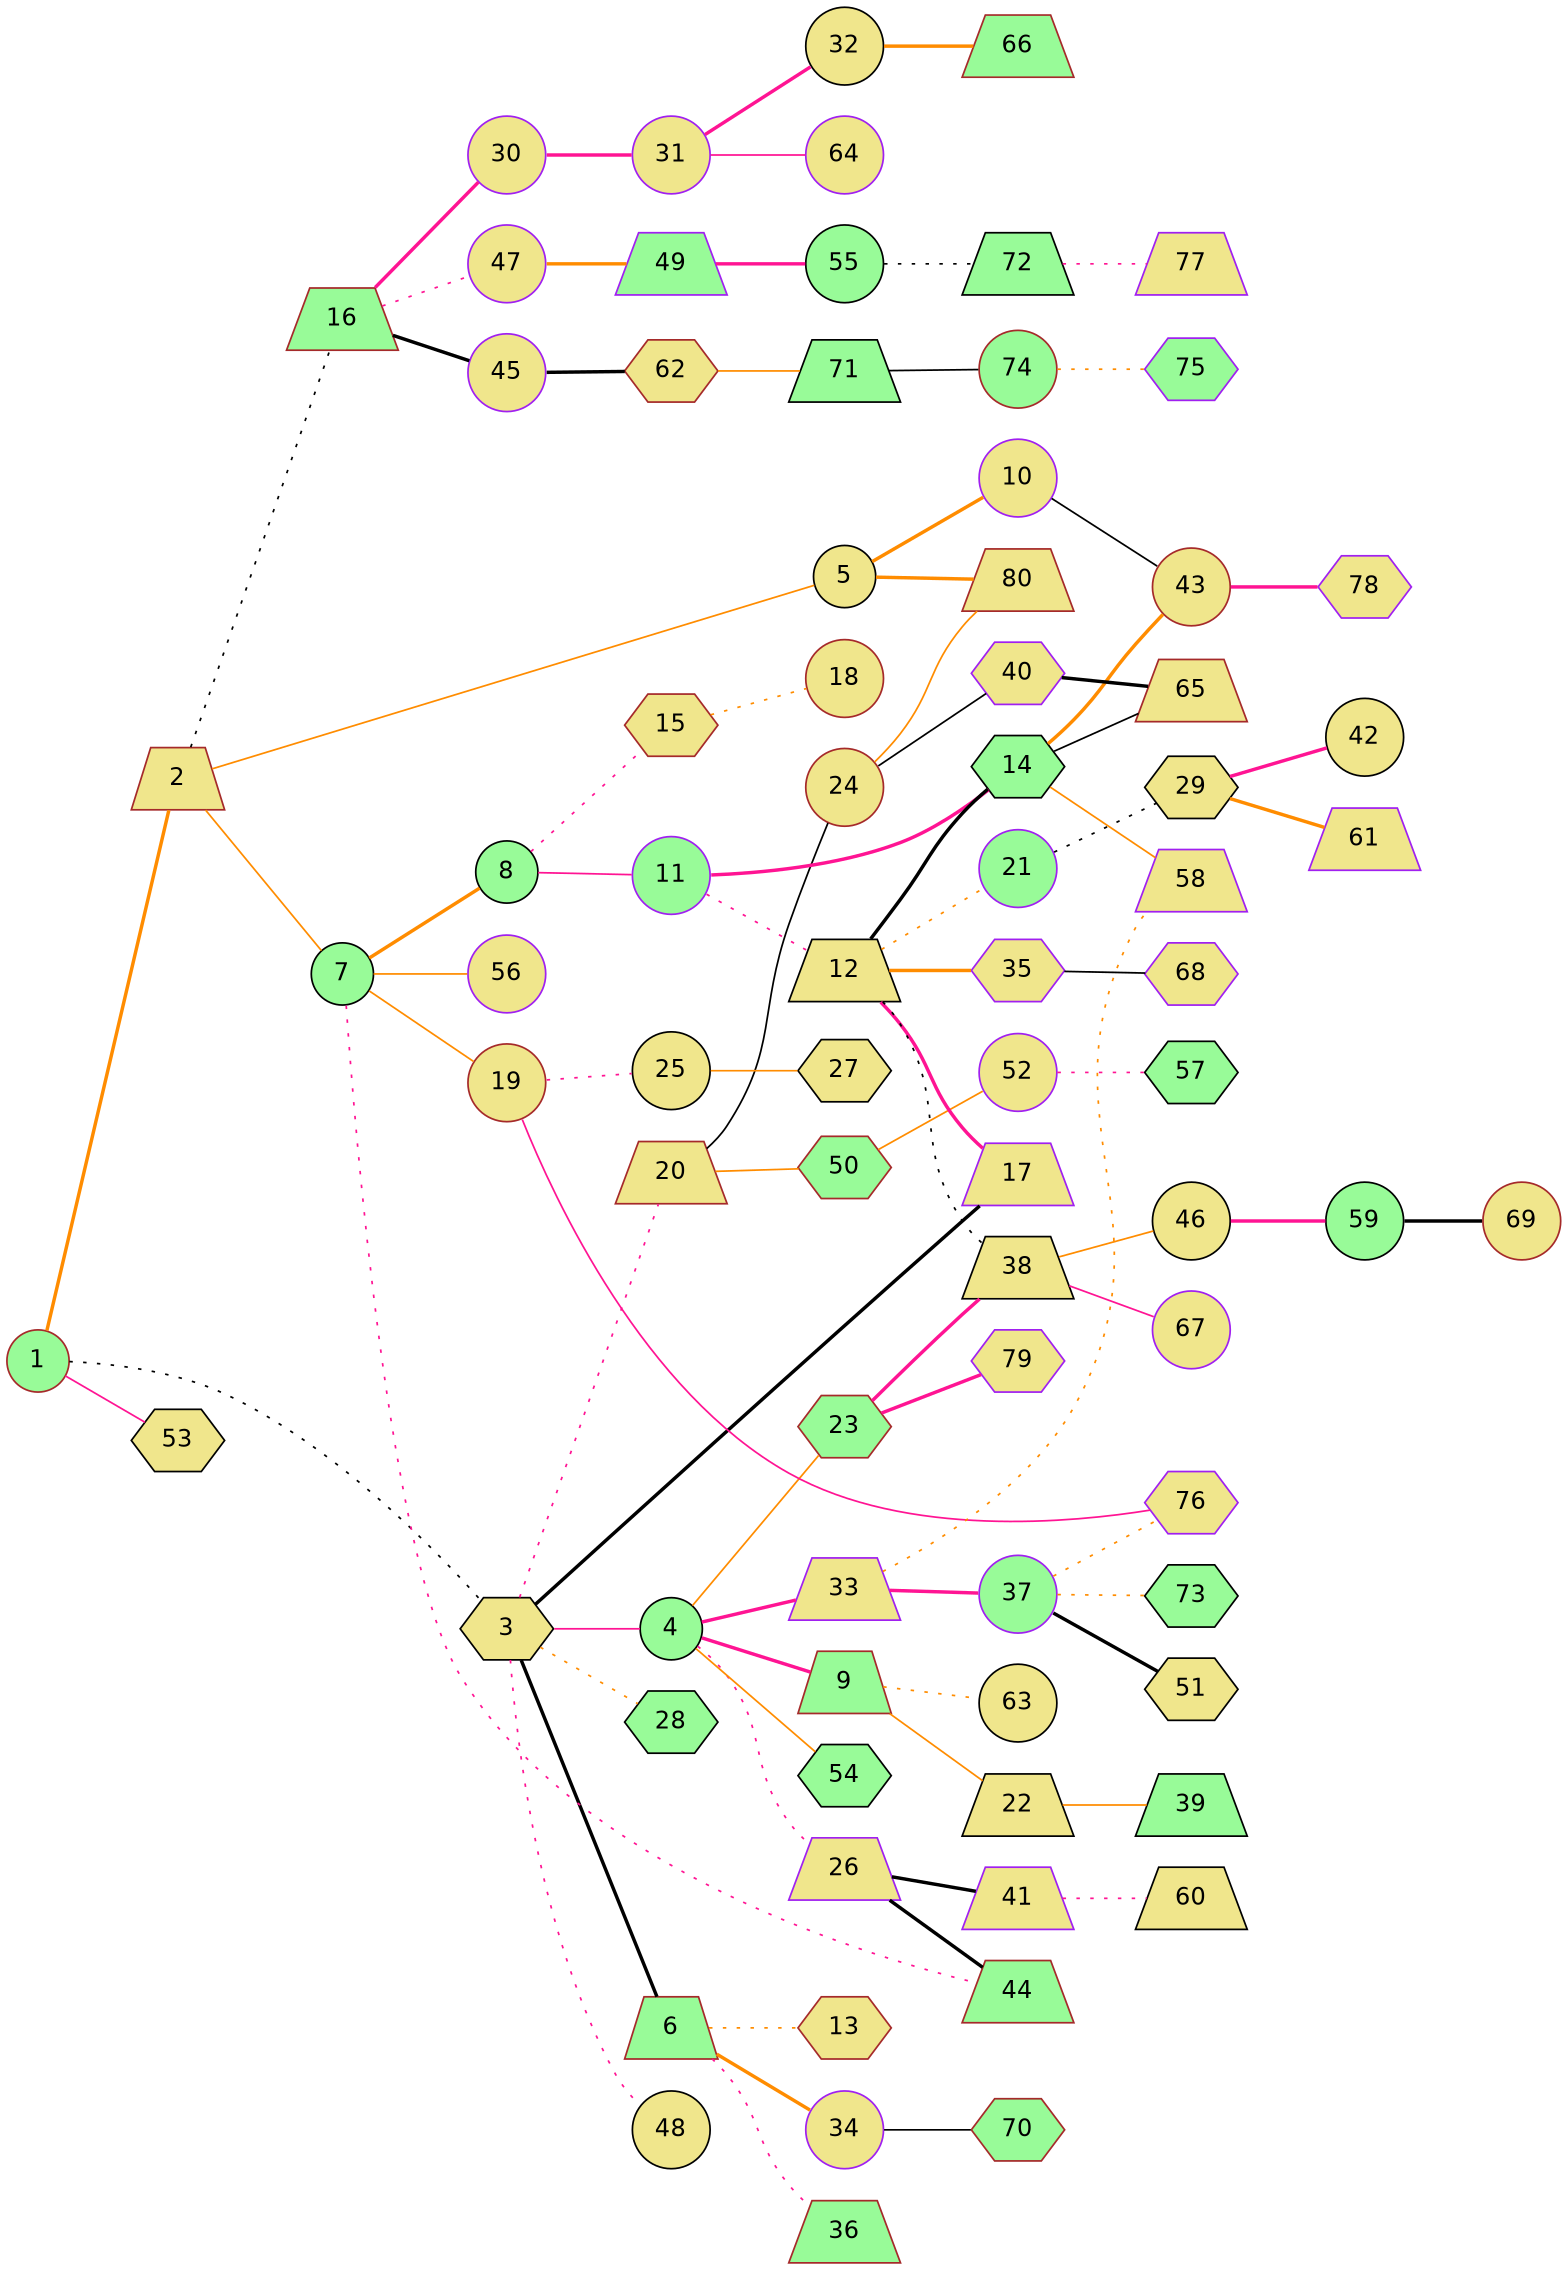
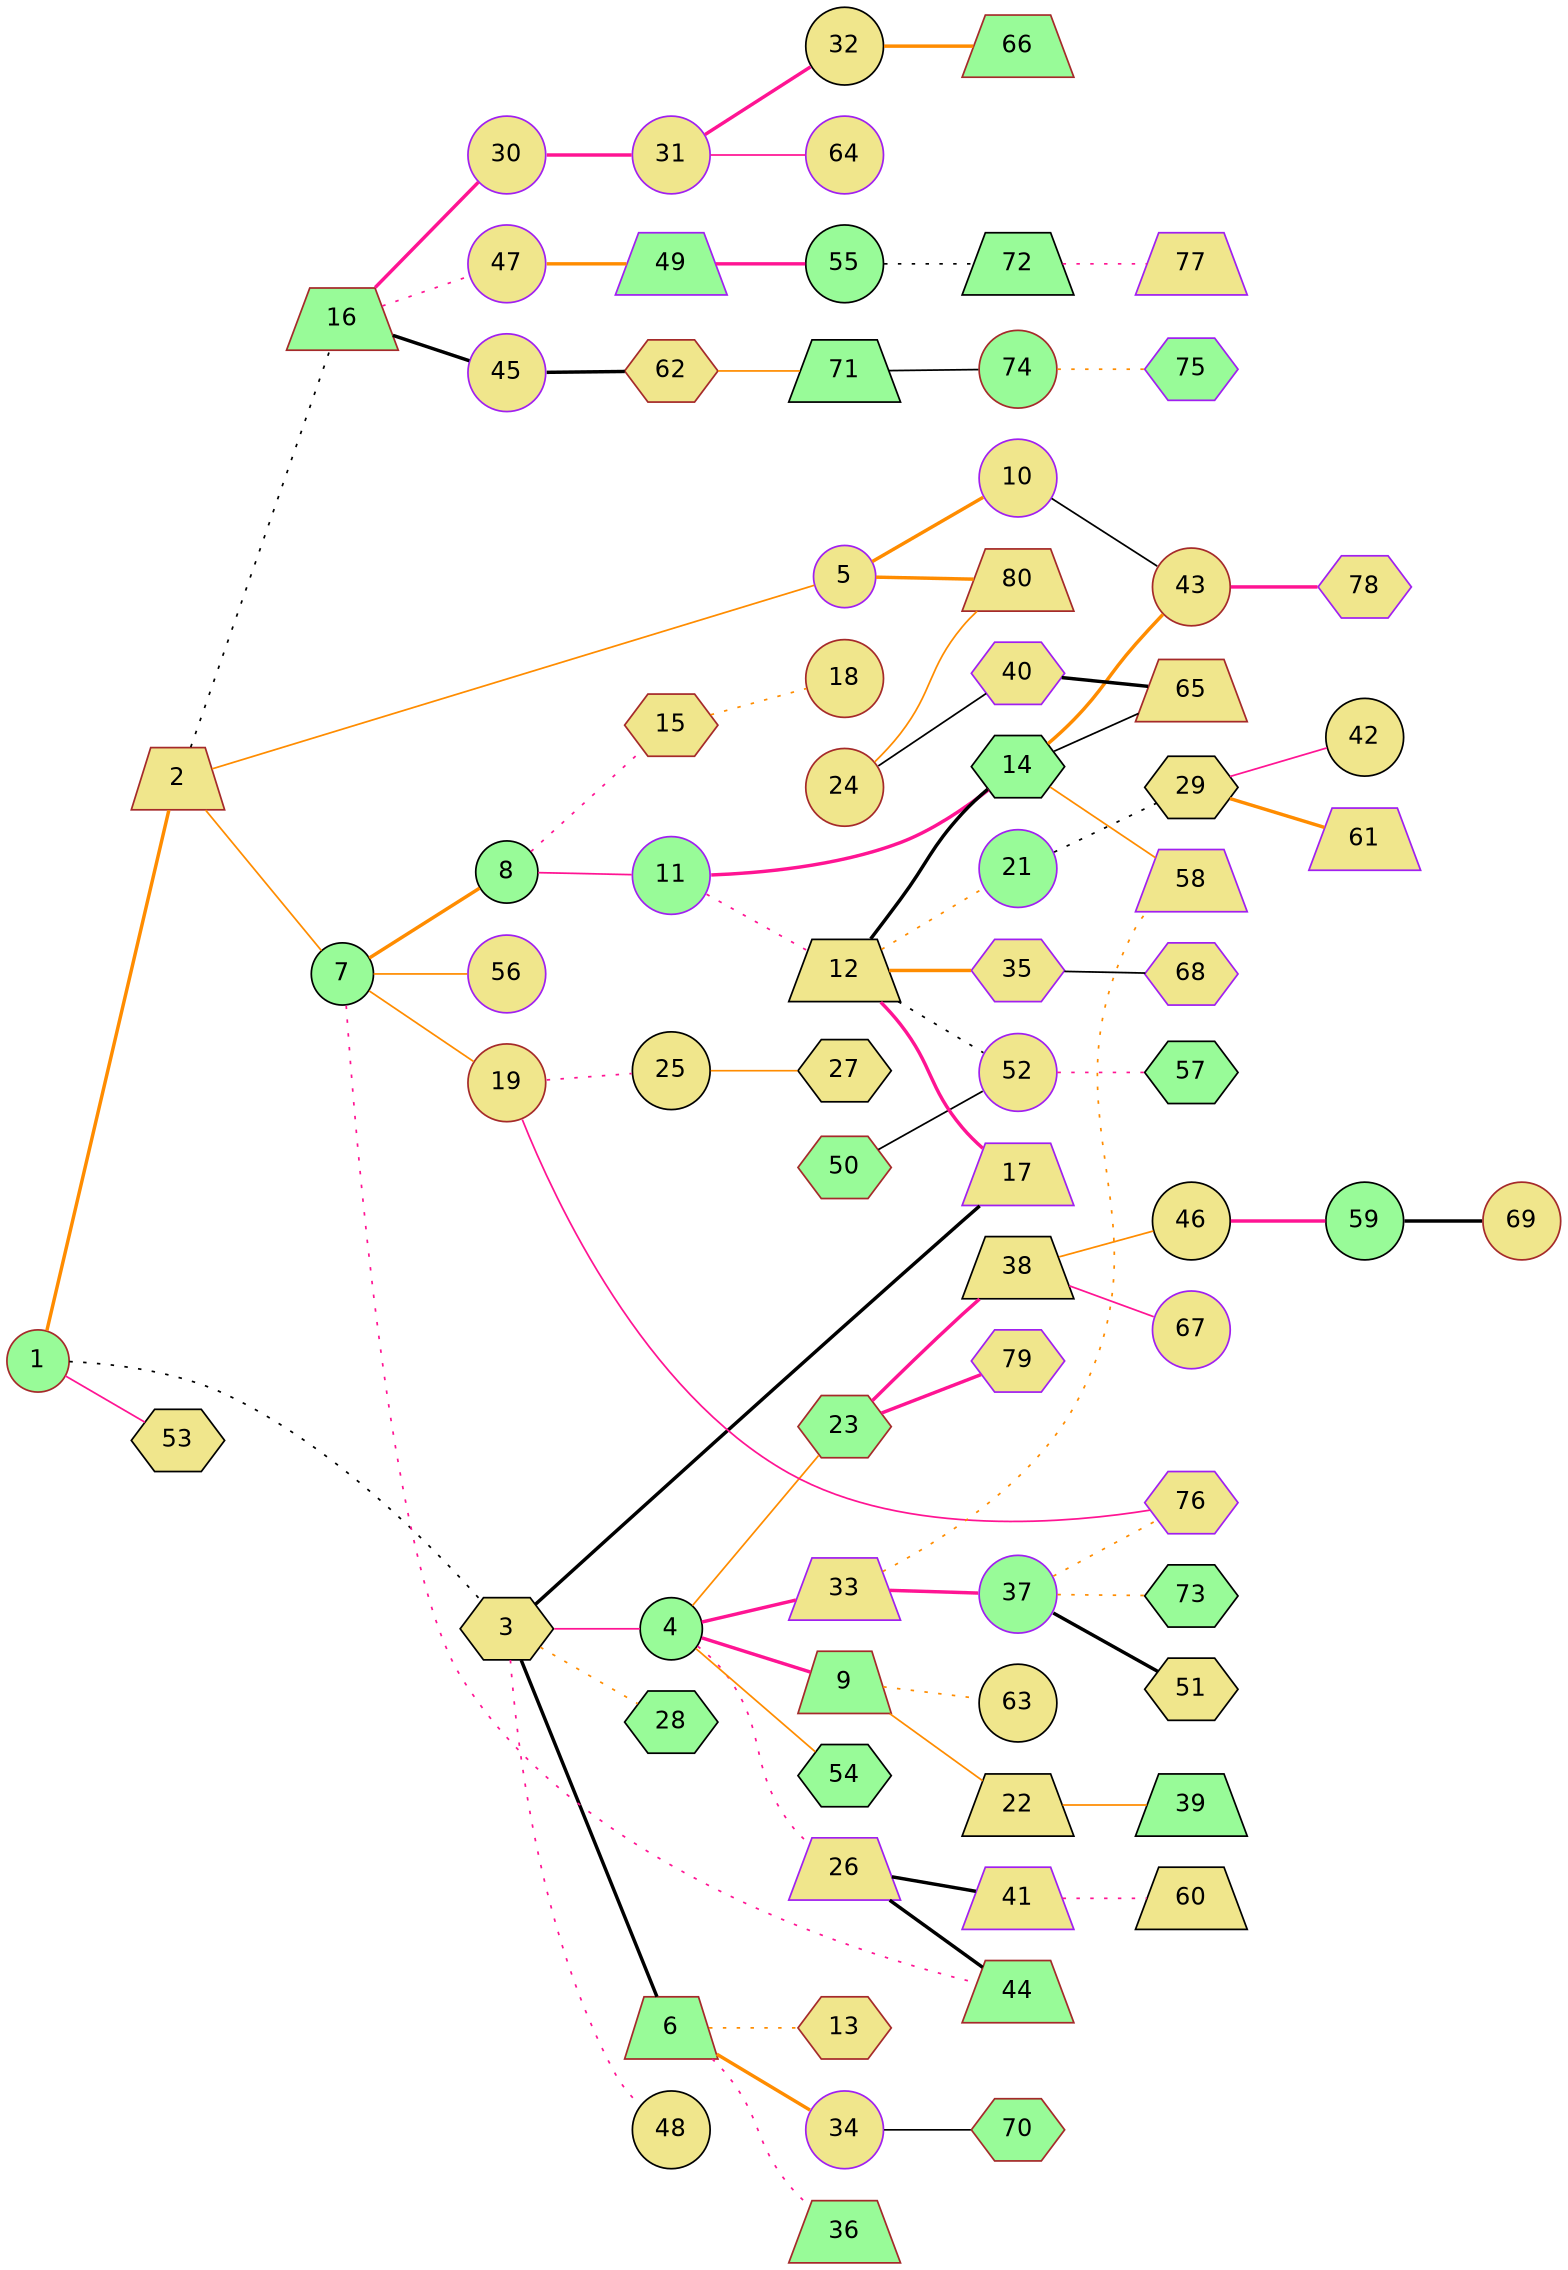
(845, 577) -> (845, 577)
(1278, 762) -> (1278, 762)
(920, 1126) -> (931, 1120)
(932, 1137) -> (941, 1027)
(671, 1173) -> none
